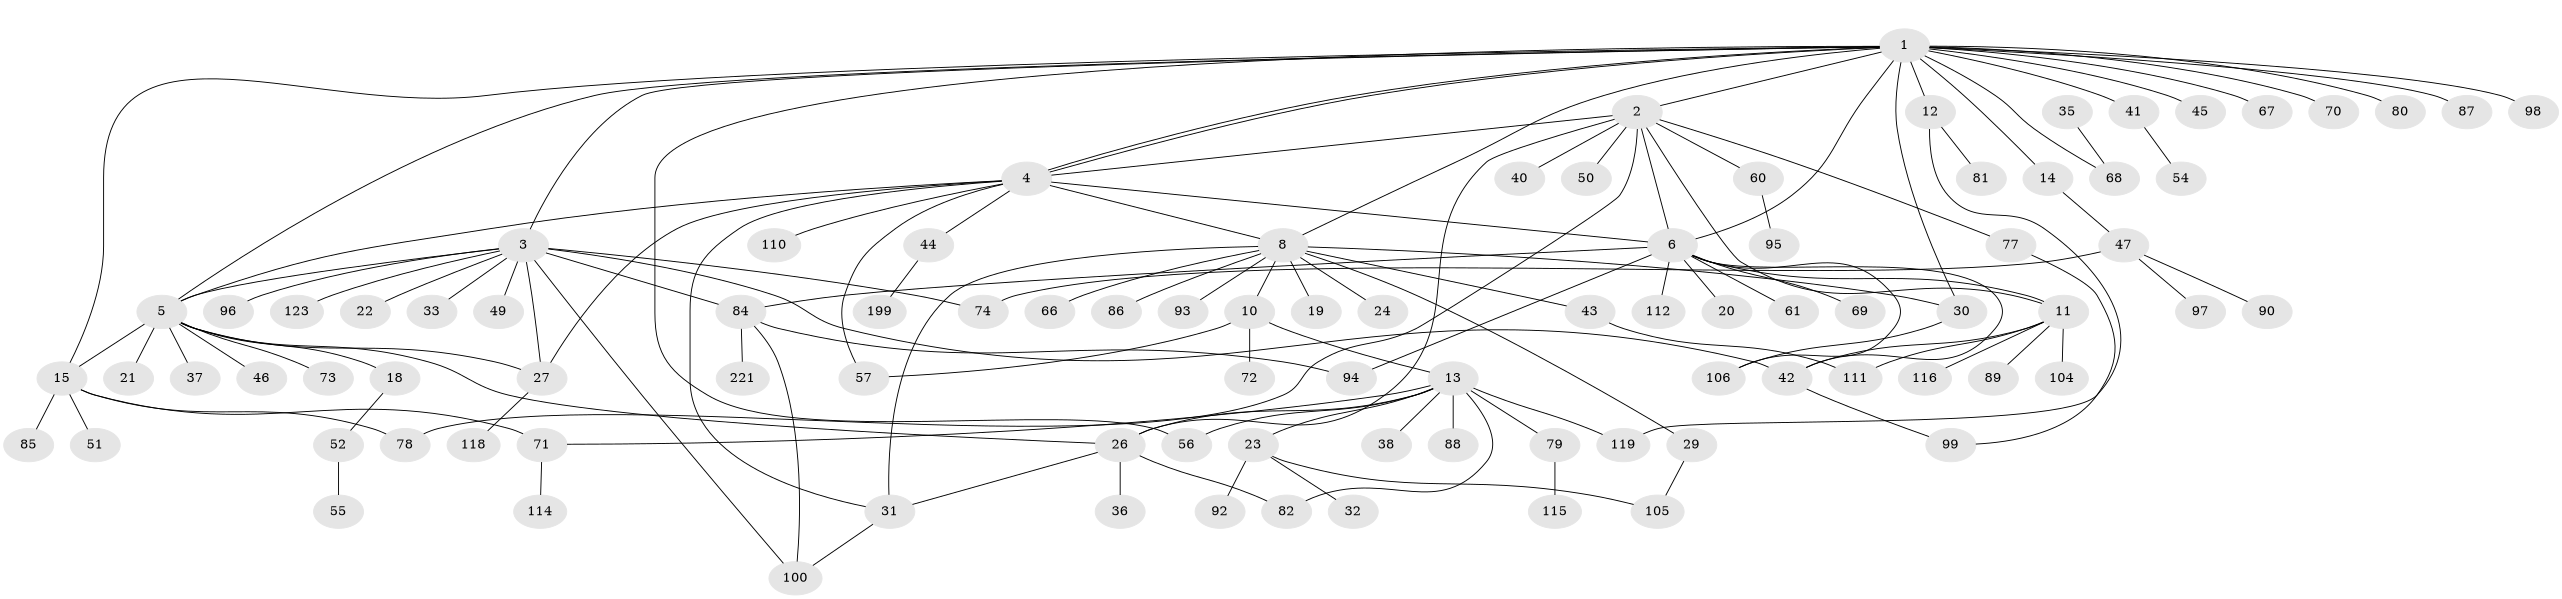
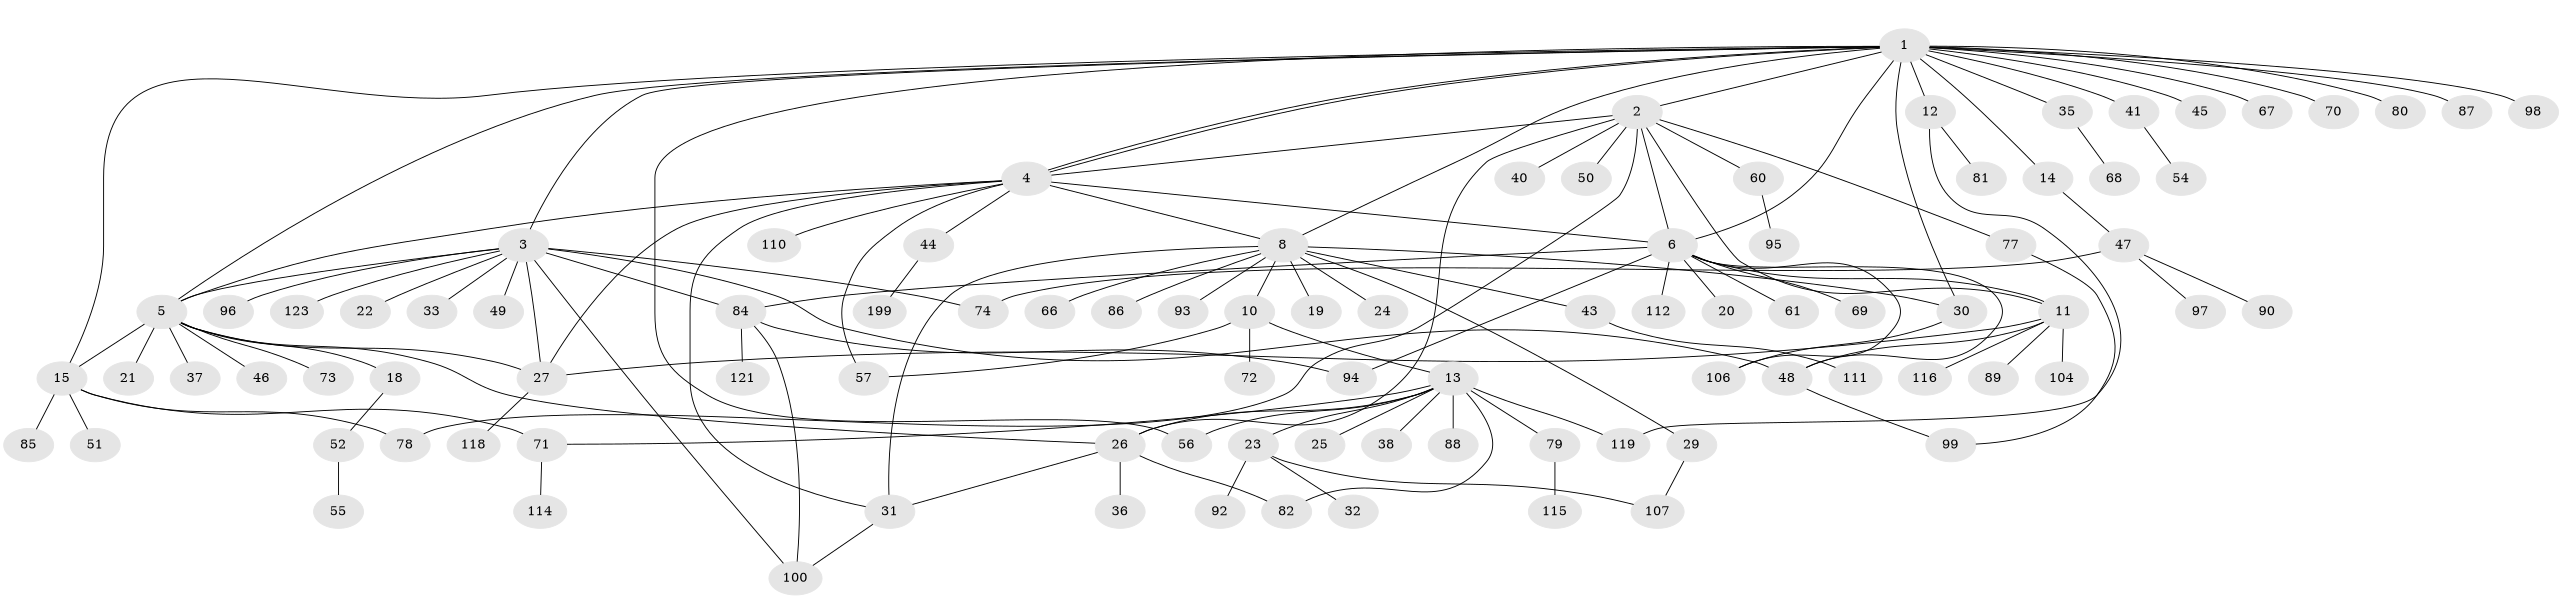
(2012, 109) -> (1986, 78)
(1934, 349) -> (1305, 358)
(743, 379) -> (743, 379)
(1787, 379) -> (1787, 379)
none -> (1320, 445)
(1658, 512) -> (1658, 512)
